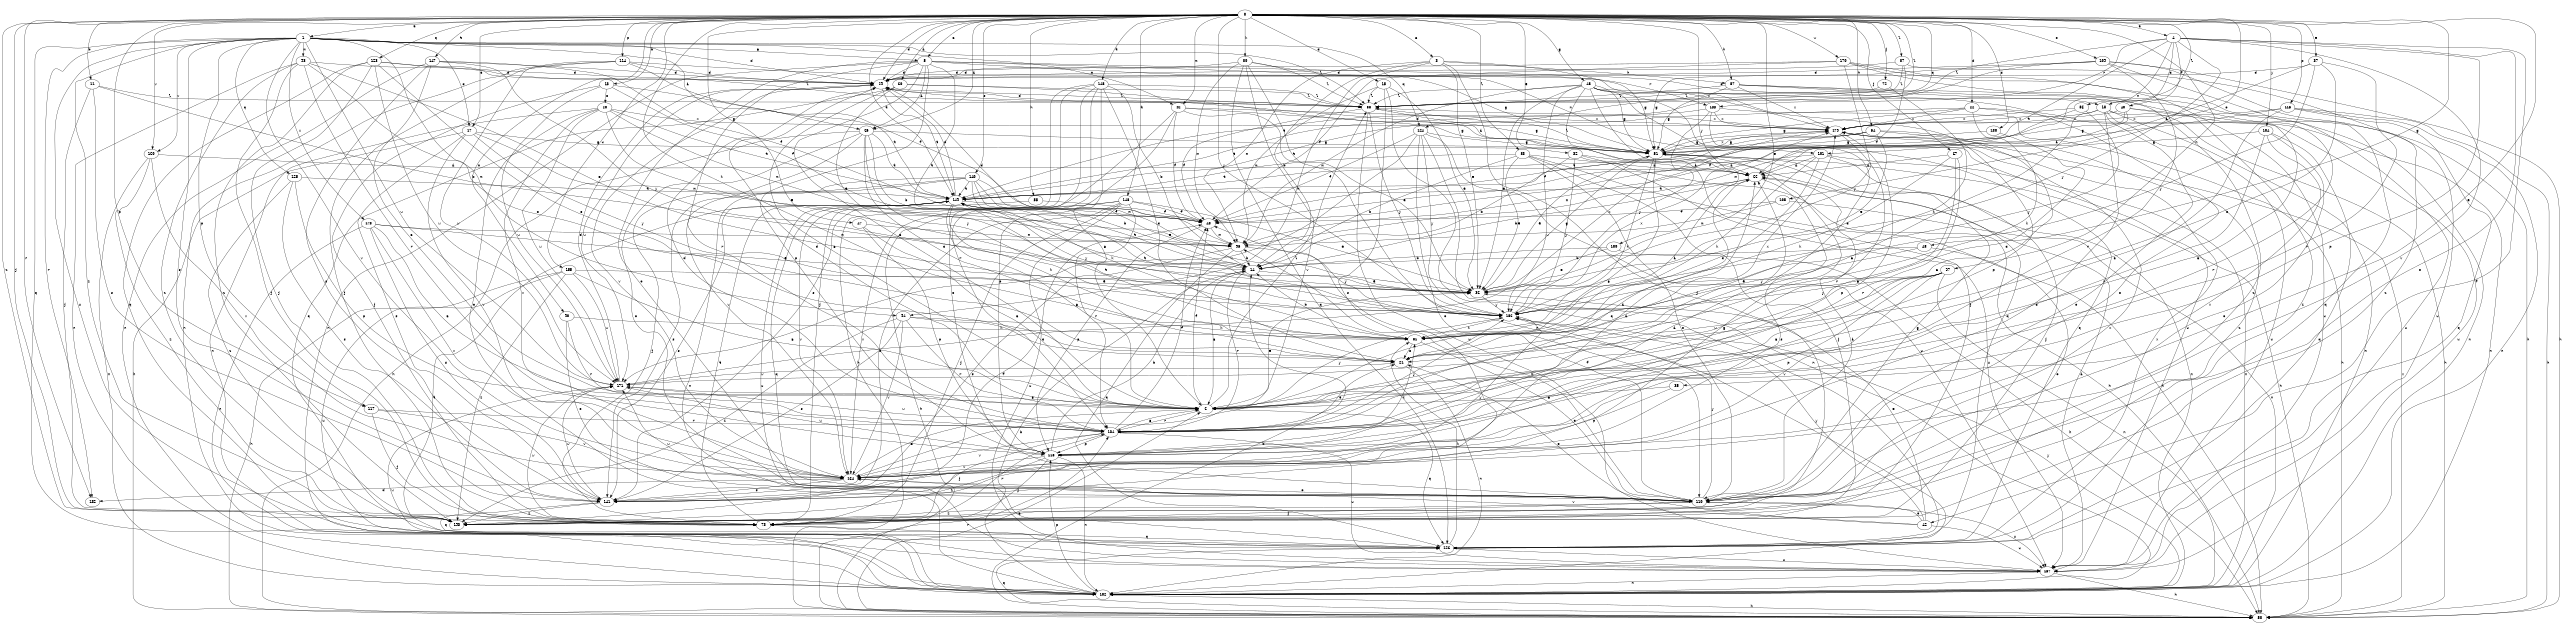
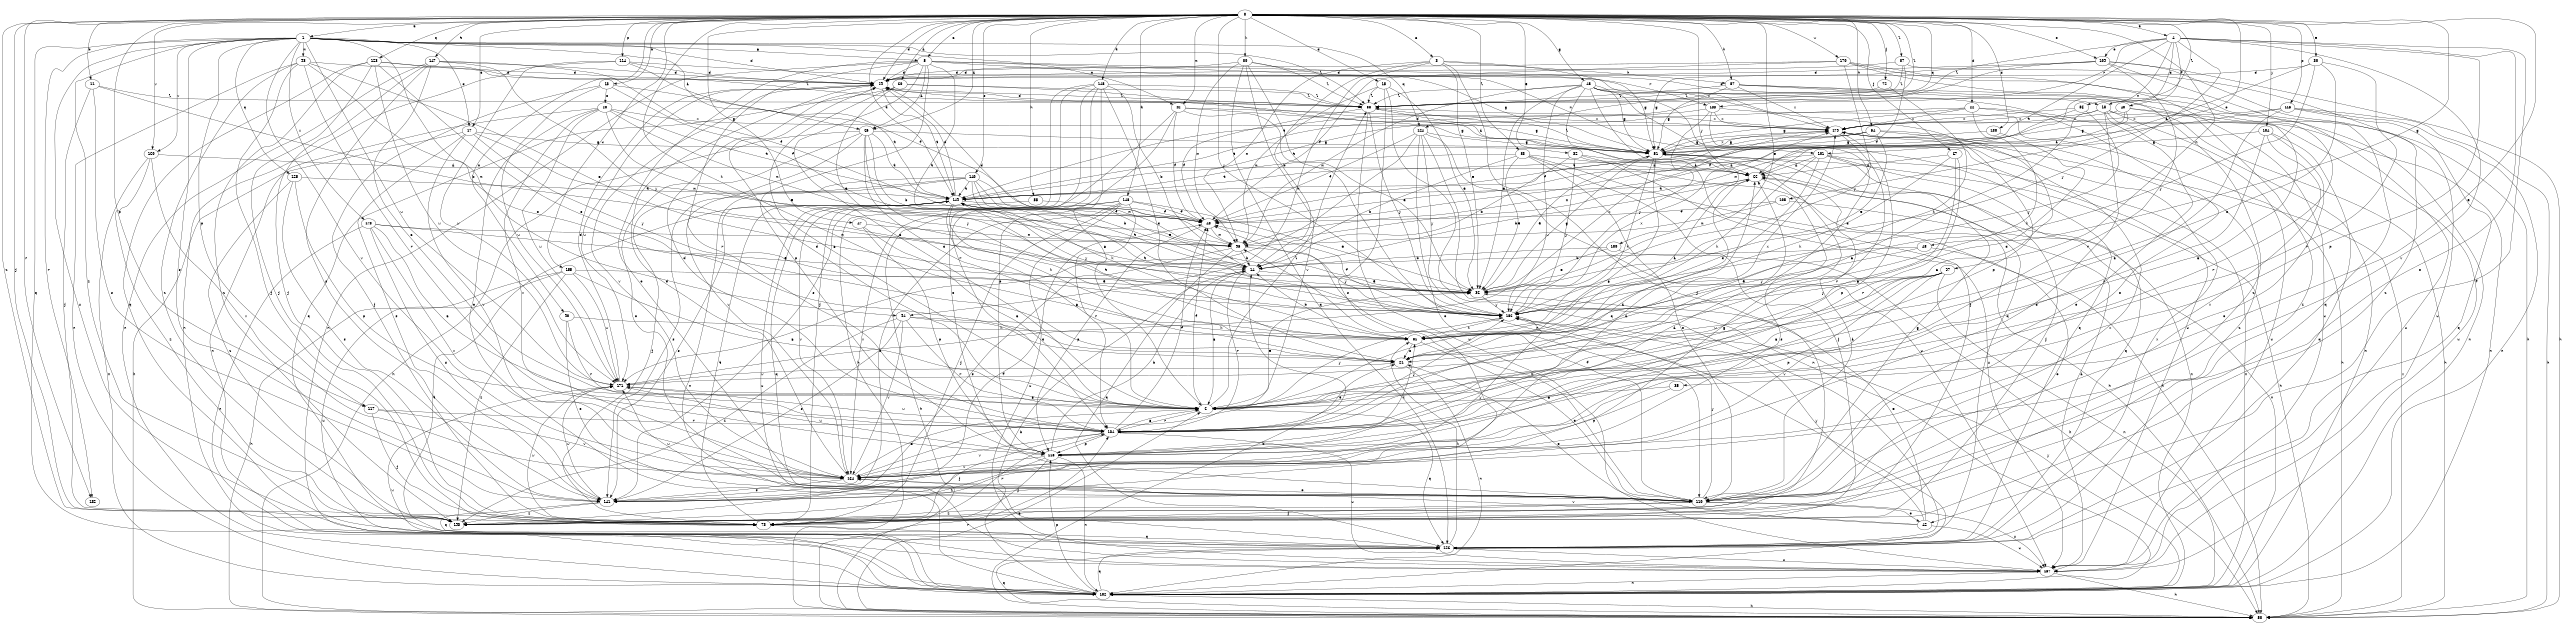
none -> (2135, 42)
(2316, 61) -> (2316, 61)
none -> (1343, 270)
(363, 342) -> (364, 370)
(491, 485) -> (635, 252)
(1818, 504) -> (1813, 505)
none -> (2008, 512)
none -> (1161, 552)
